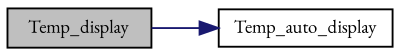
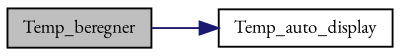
(79, 28) -> (79, 28)
